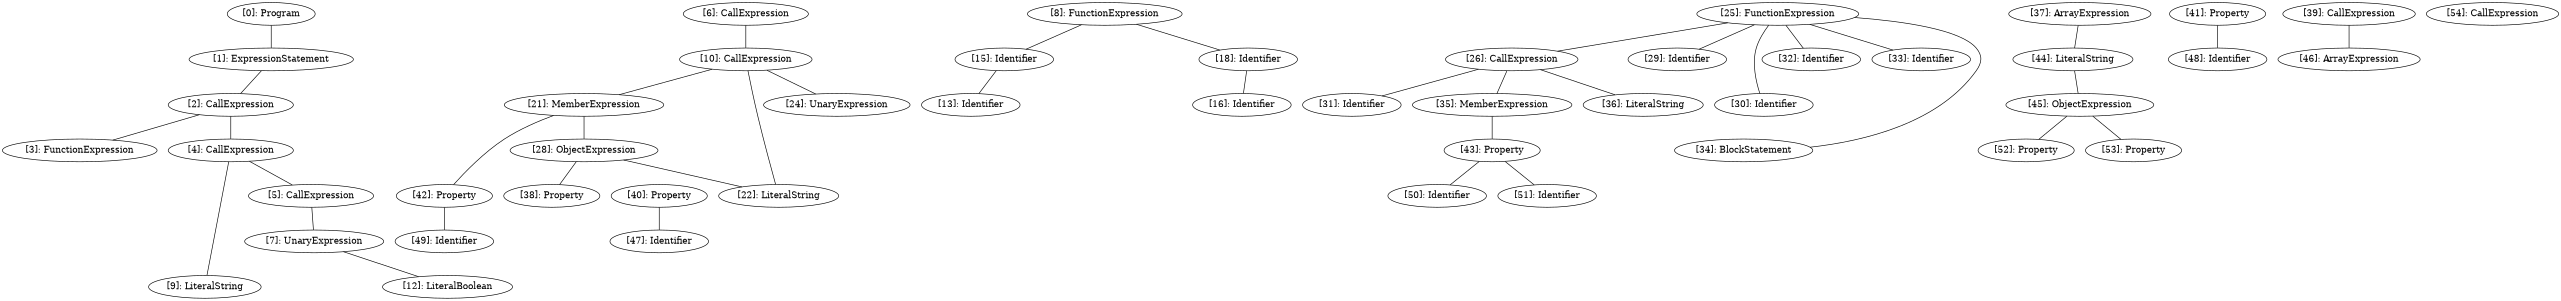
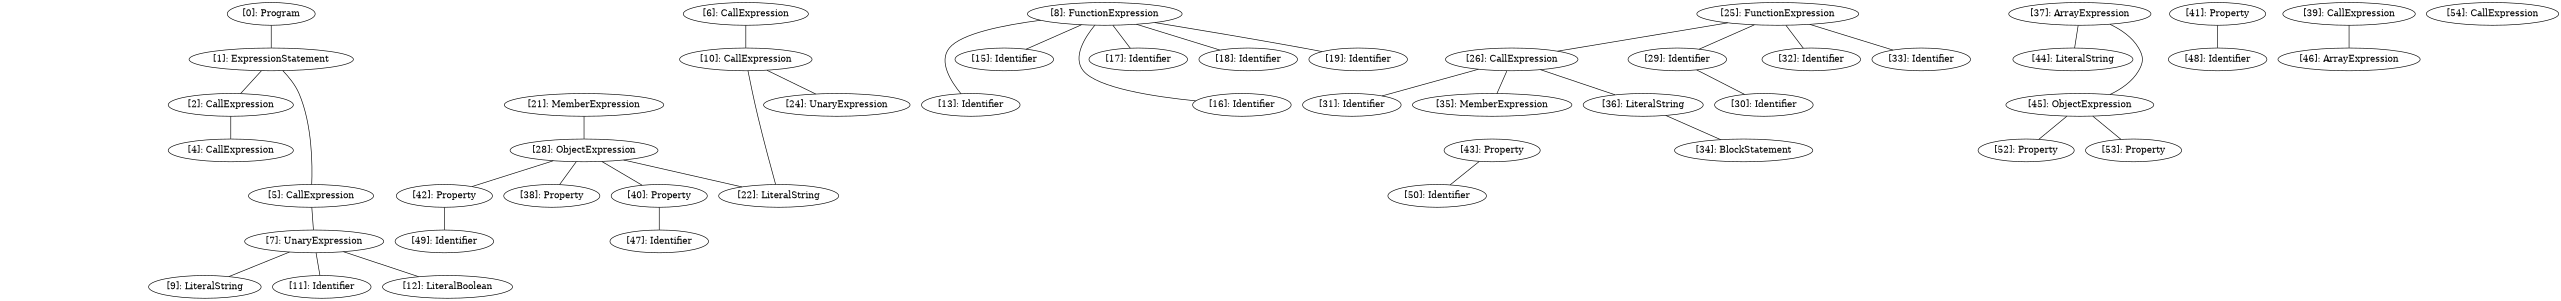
(1755, 58) -> (1721, 82)
none -> (1138, 59)
none -> (1358, 59)
(666, 82) -> none
(987, 82) -> (969, 36)
(1245, 82) -> (1113, 86)
(2076, 82) -> (2142, 59)
(1964, 84) -> (1693, 128)
(1492, 128) -> none
(499, 143) -> (513, 174)
(80, 150) -> none
(271, 173) -> (308, 124)
none -> (622, 173)
(1547, 196) -> none
(218, 219) -> (259, 264)
none -> (322, 287)
